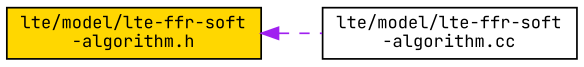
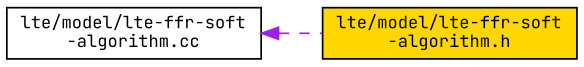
(301, 33) -> (301, 33)
